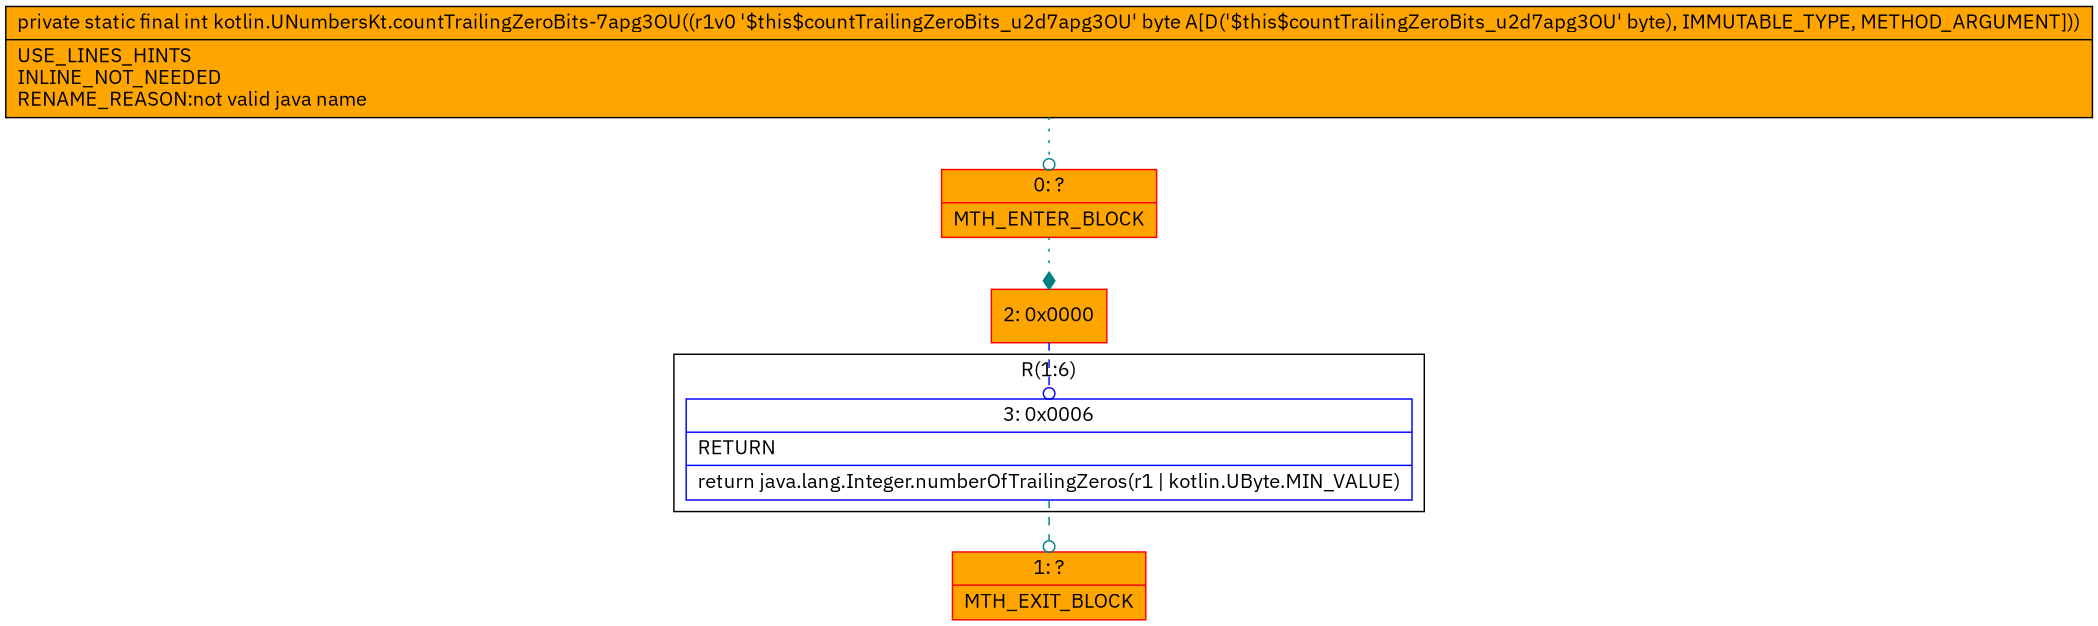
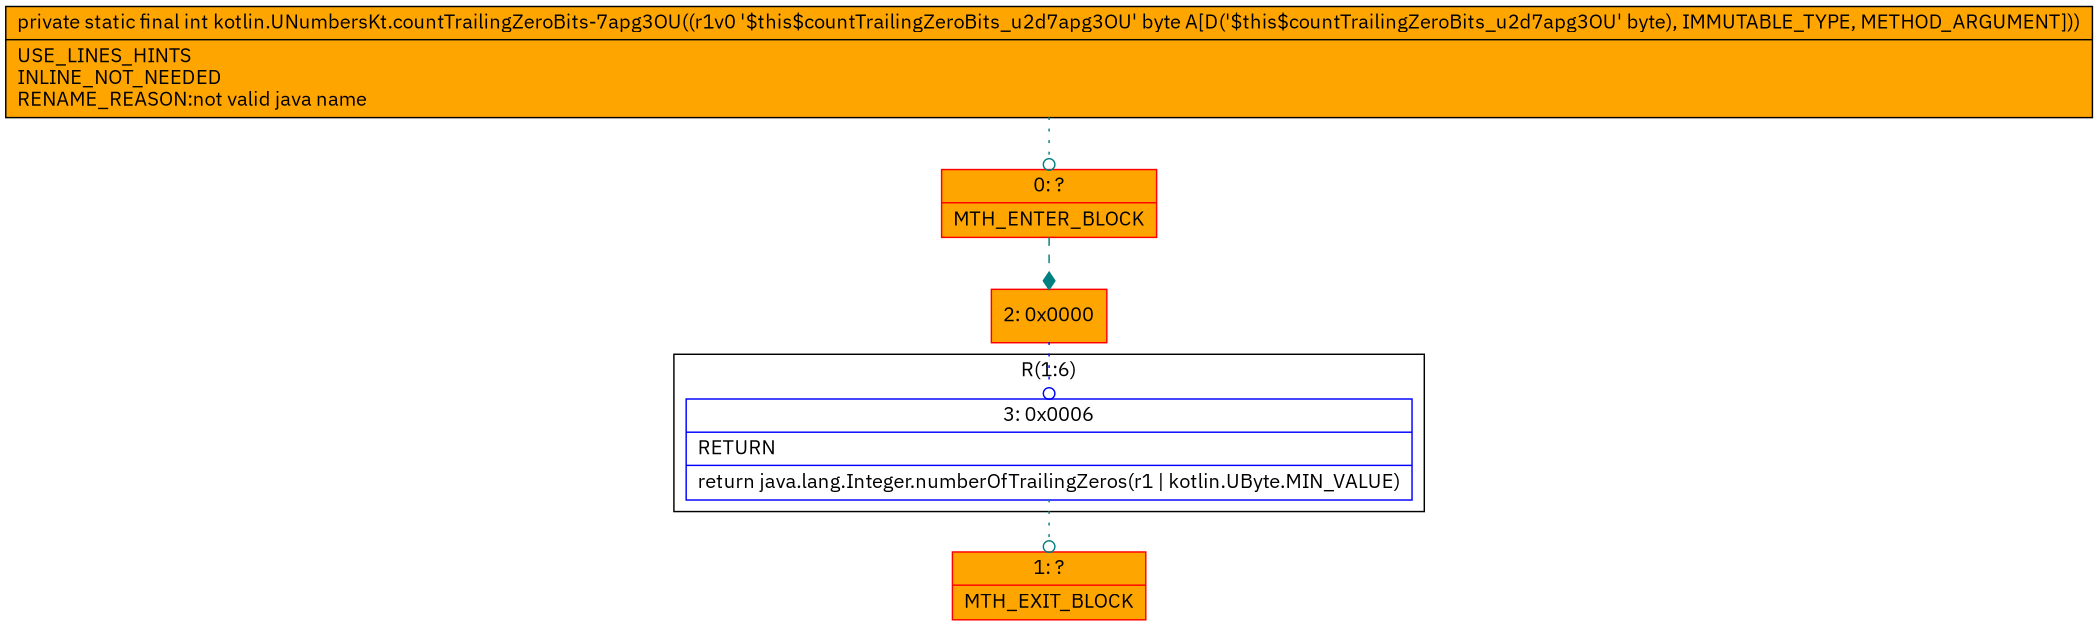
(1049, 254) -> (1049, 254)
(1049, 365) -> (1049, 365)
(1049, 521) -> (1049, 521)
